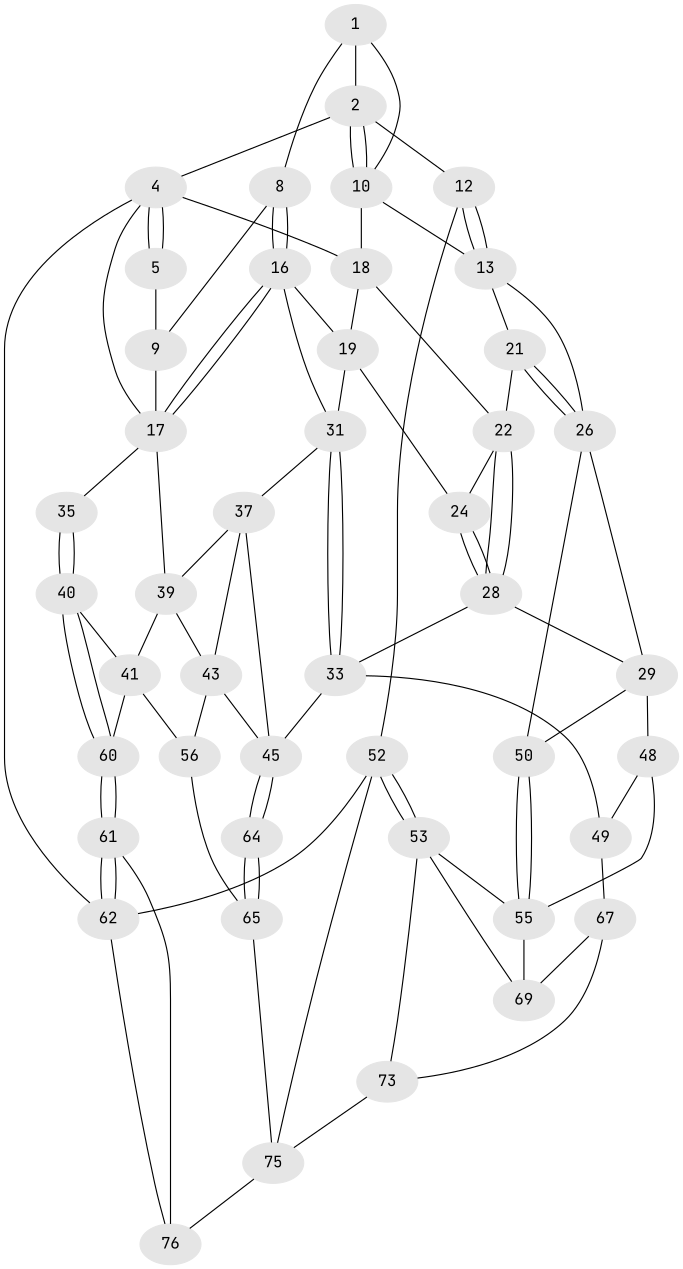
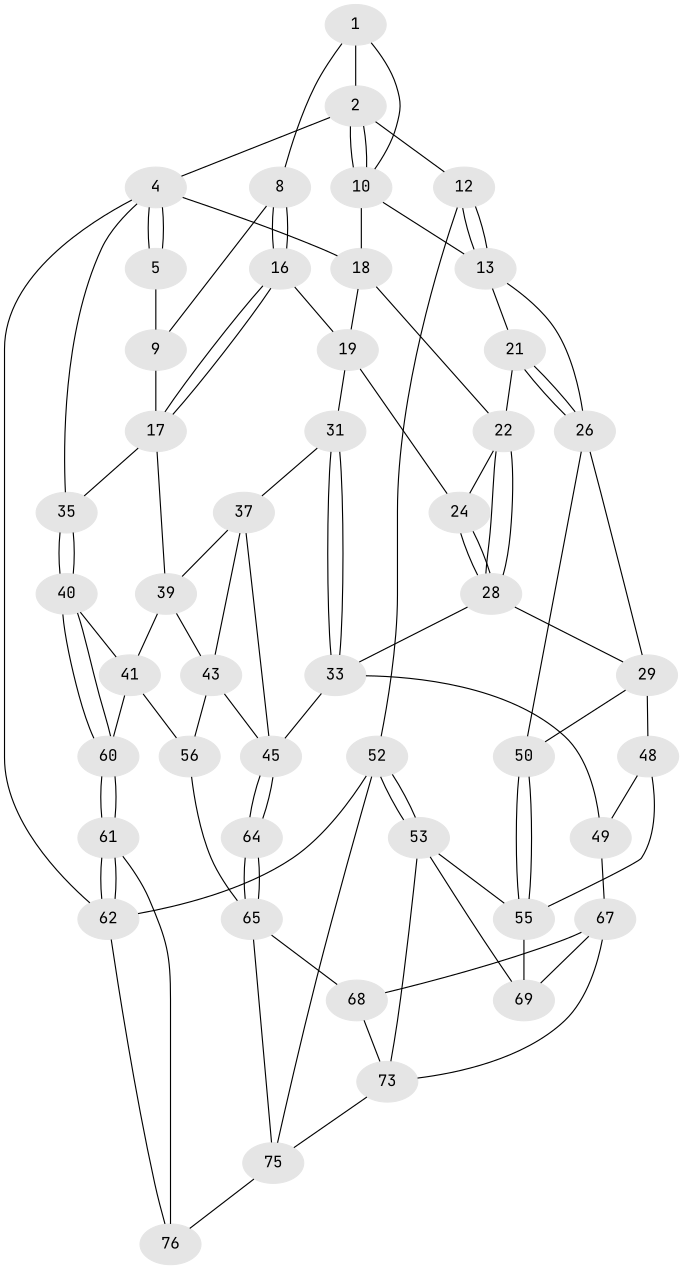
(103, 309) -> (75, 340)
(301, 352) -> none
none -> (357, 1000)
